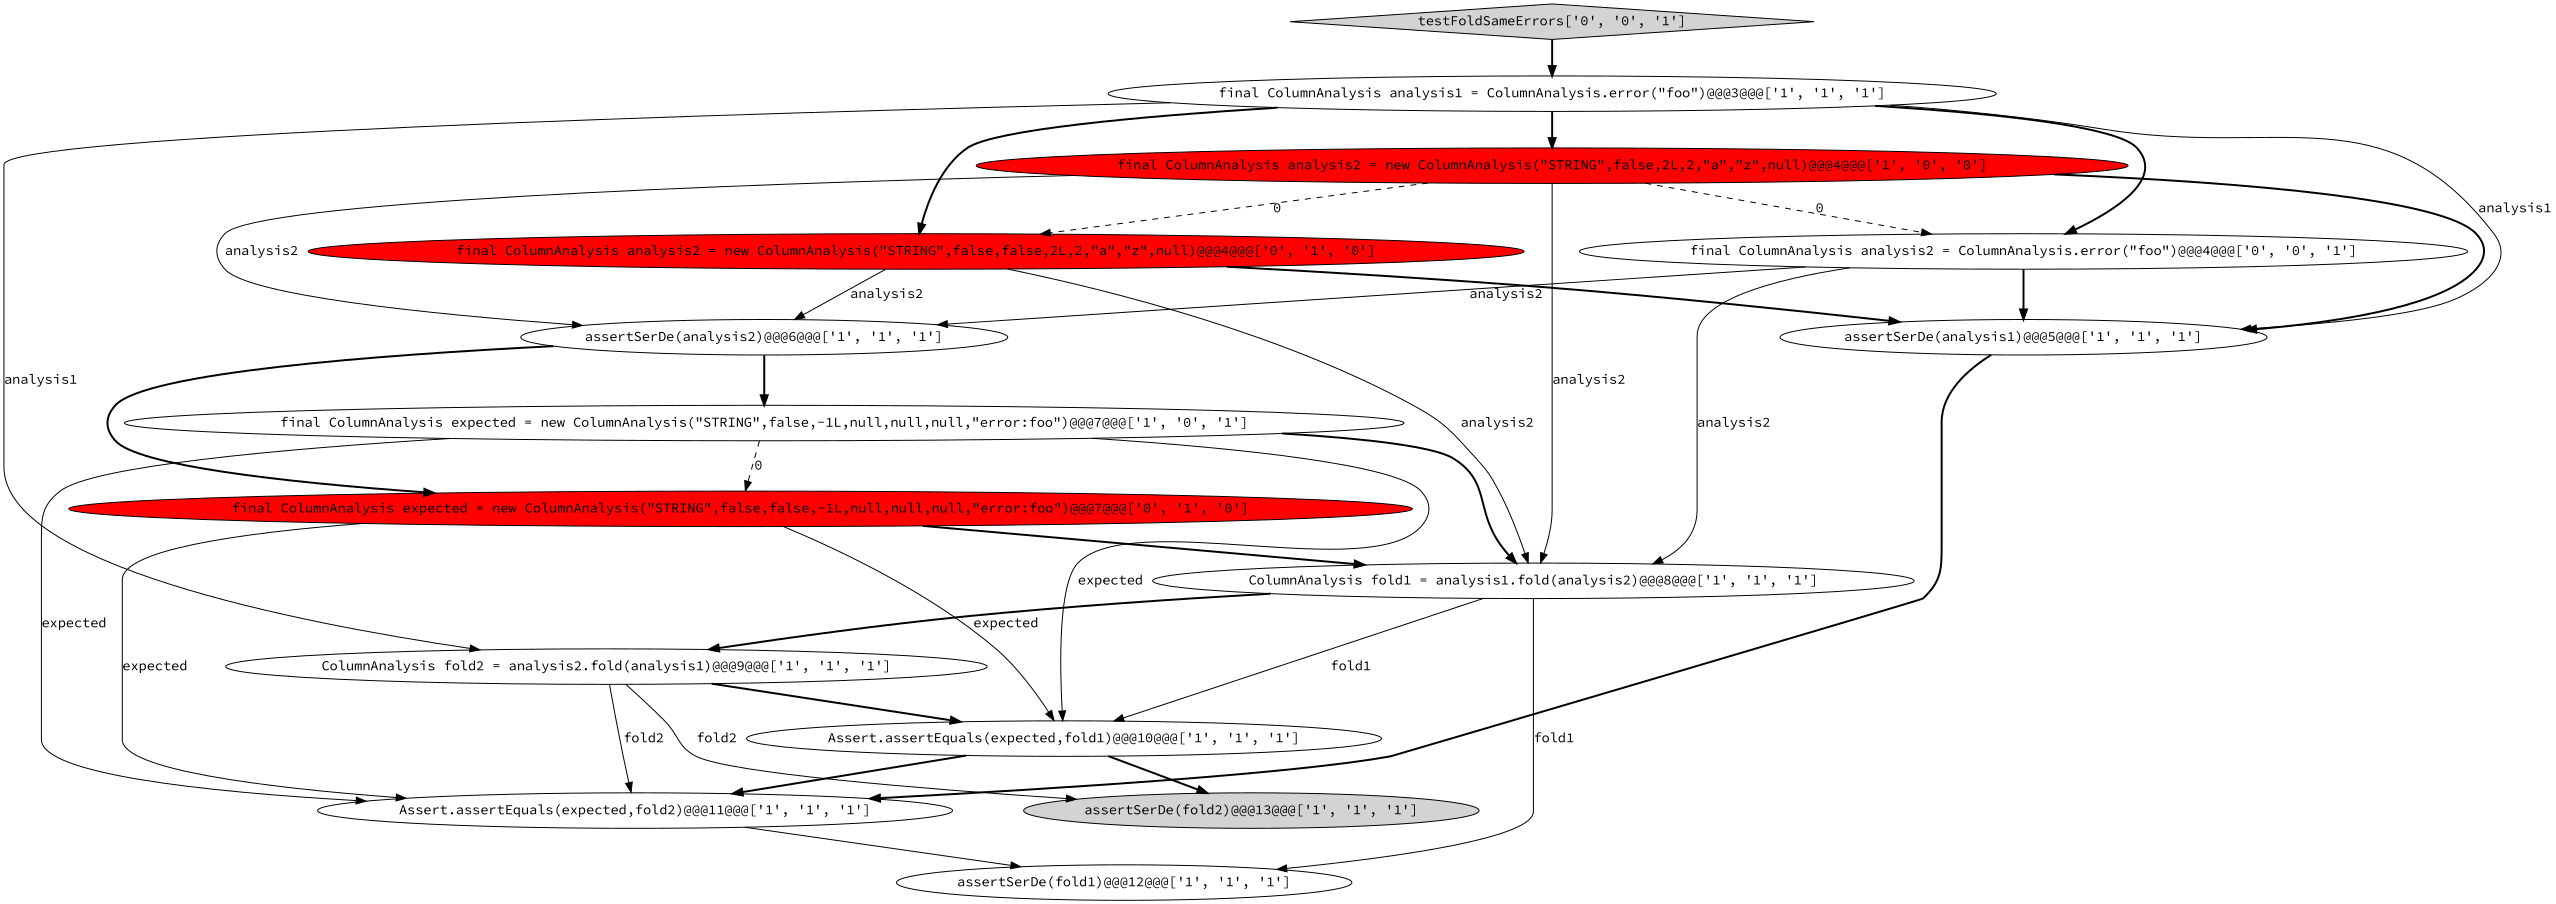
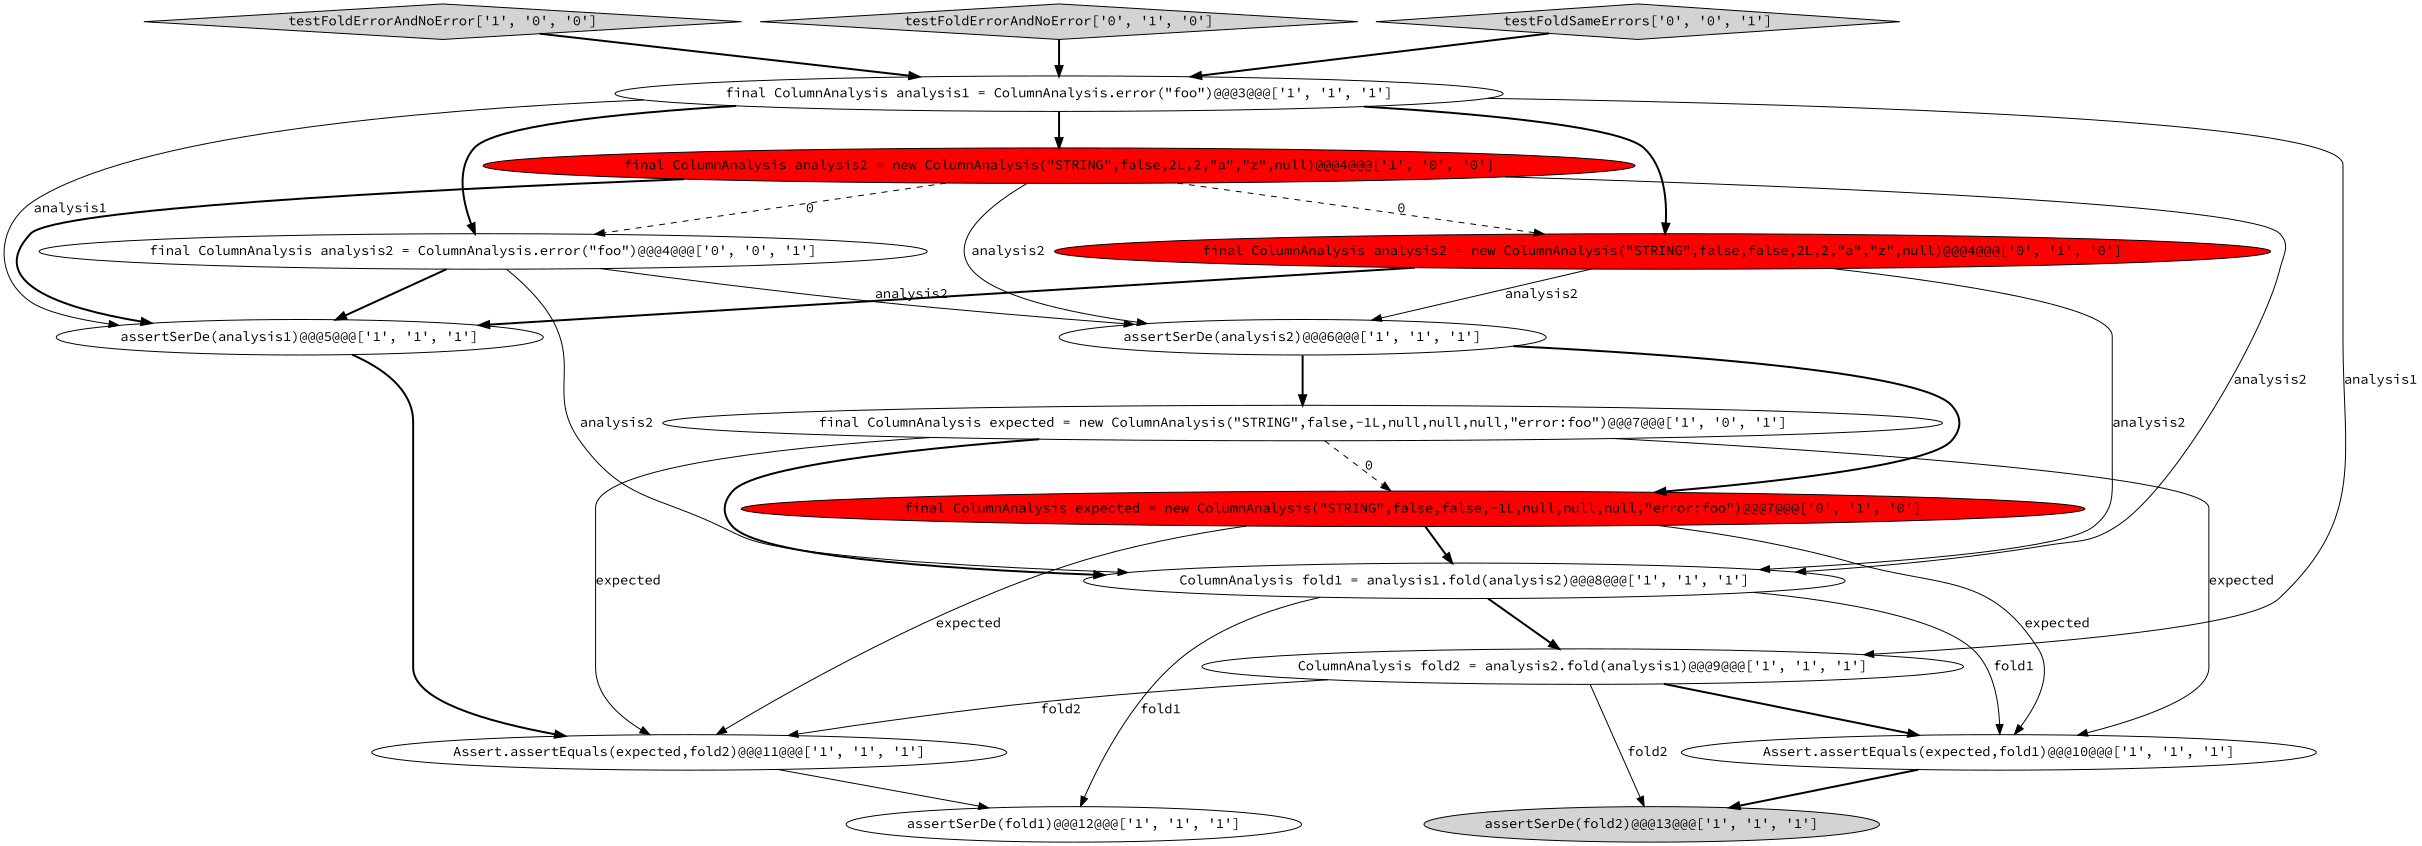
none -> (443, 22)
none -> (1059, 22)
(855, 774) -> none
